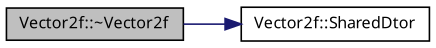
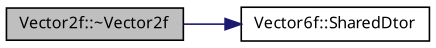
(335, 24) -> (335, 24)
